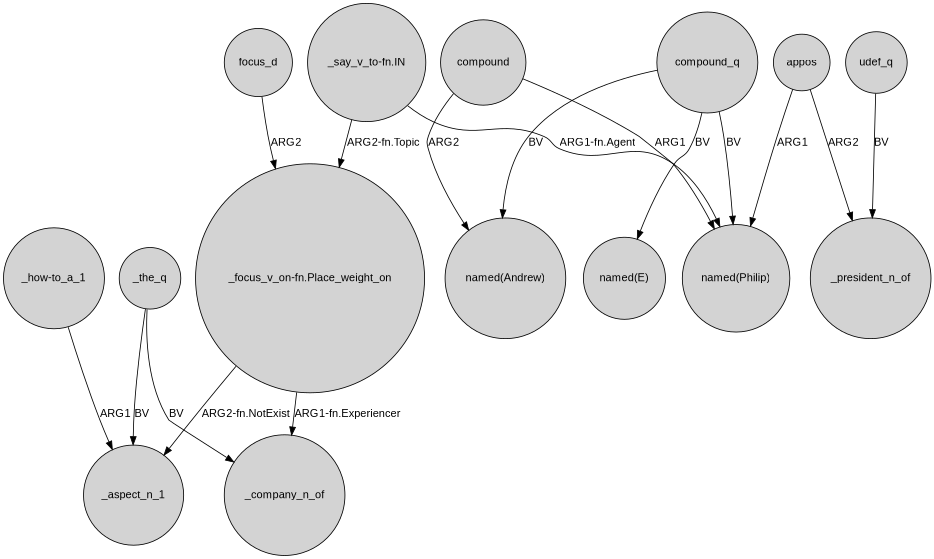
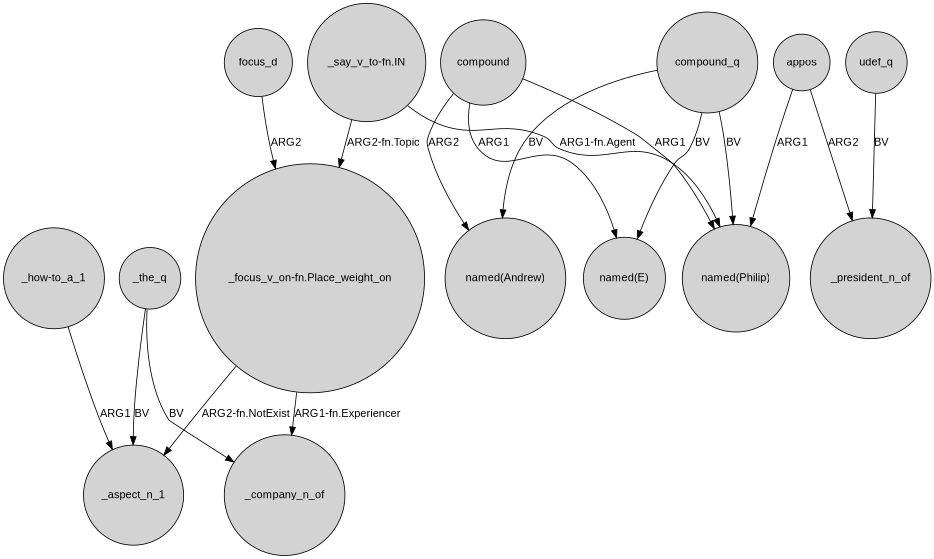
none -> (540, 156)
